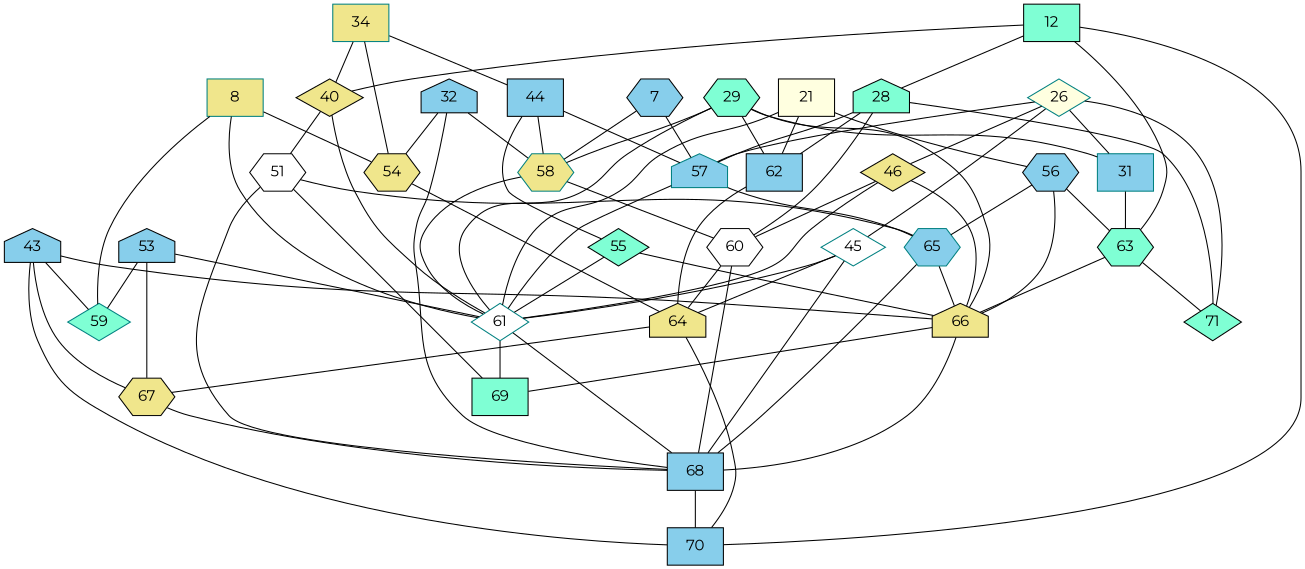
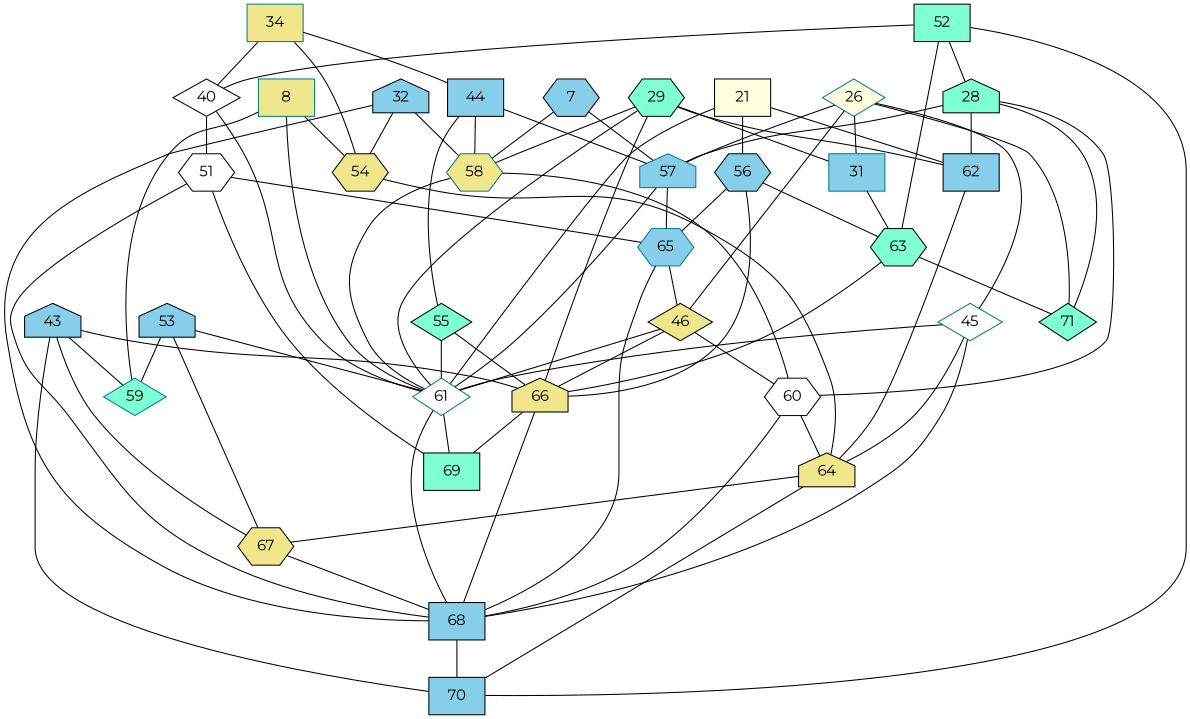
(1052, 23) -> (942, 23)
(330, 98) -> (207, 98)
(947, 286) -> (673, 286)
